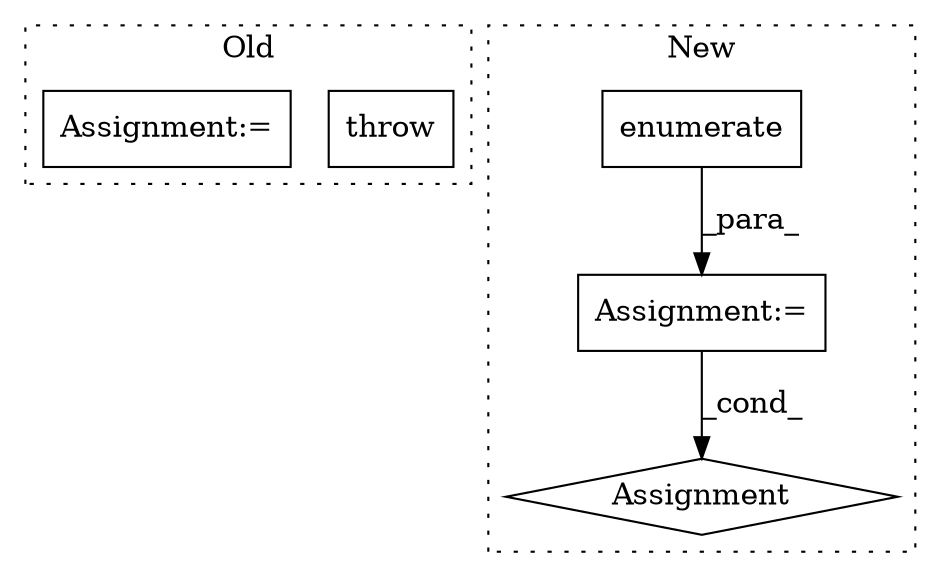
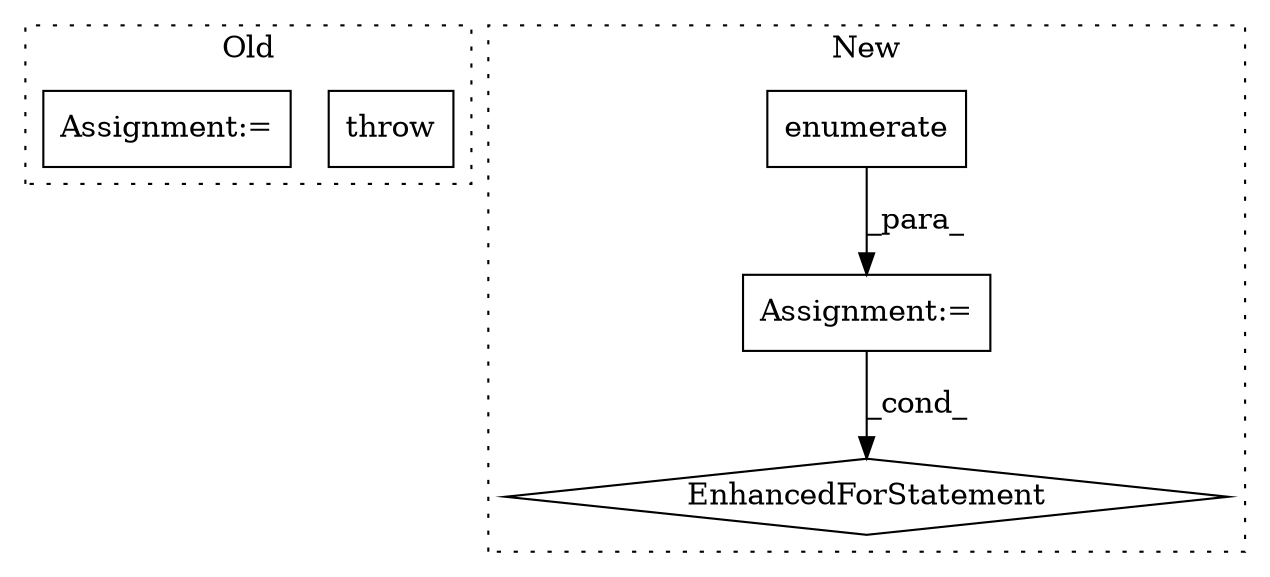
(702, 497) -> (867, 497)
